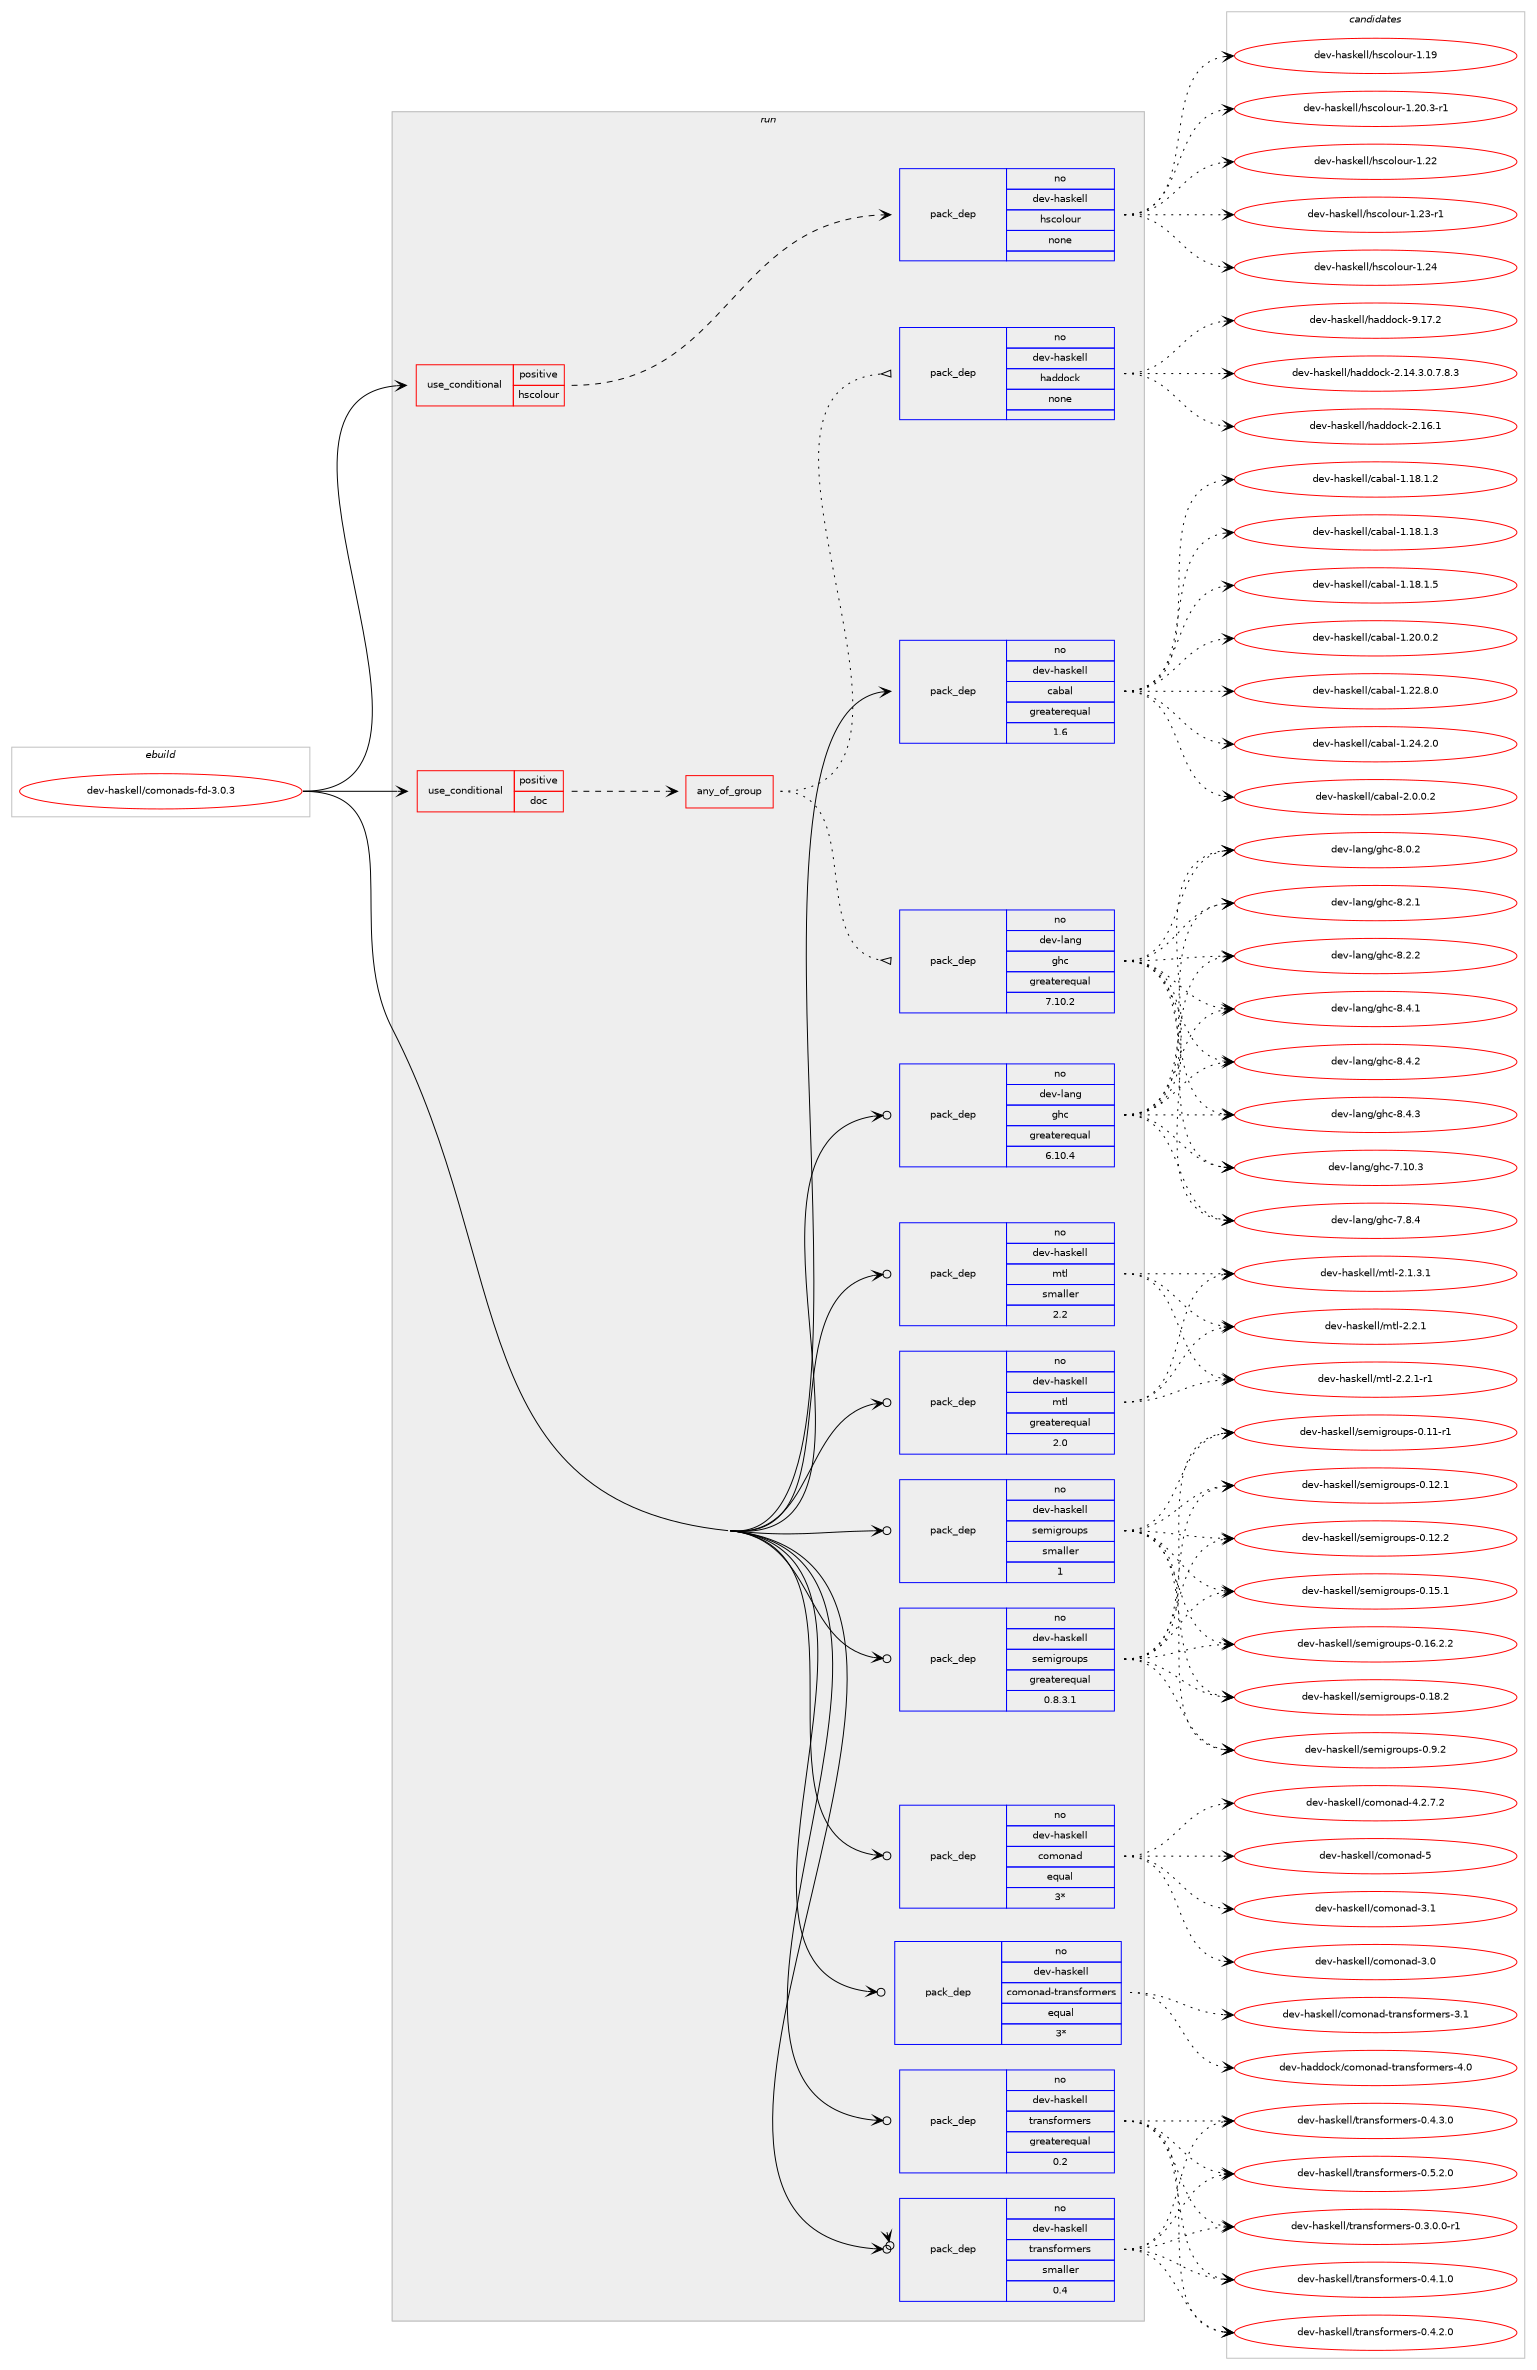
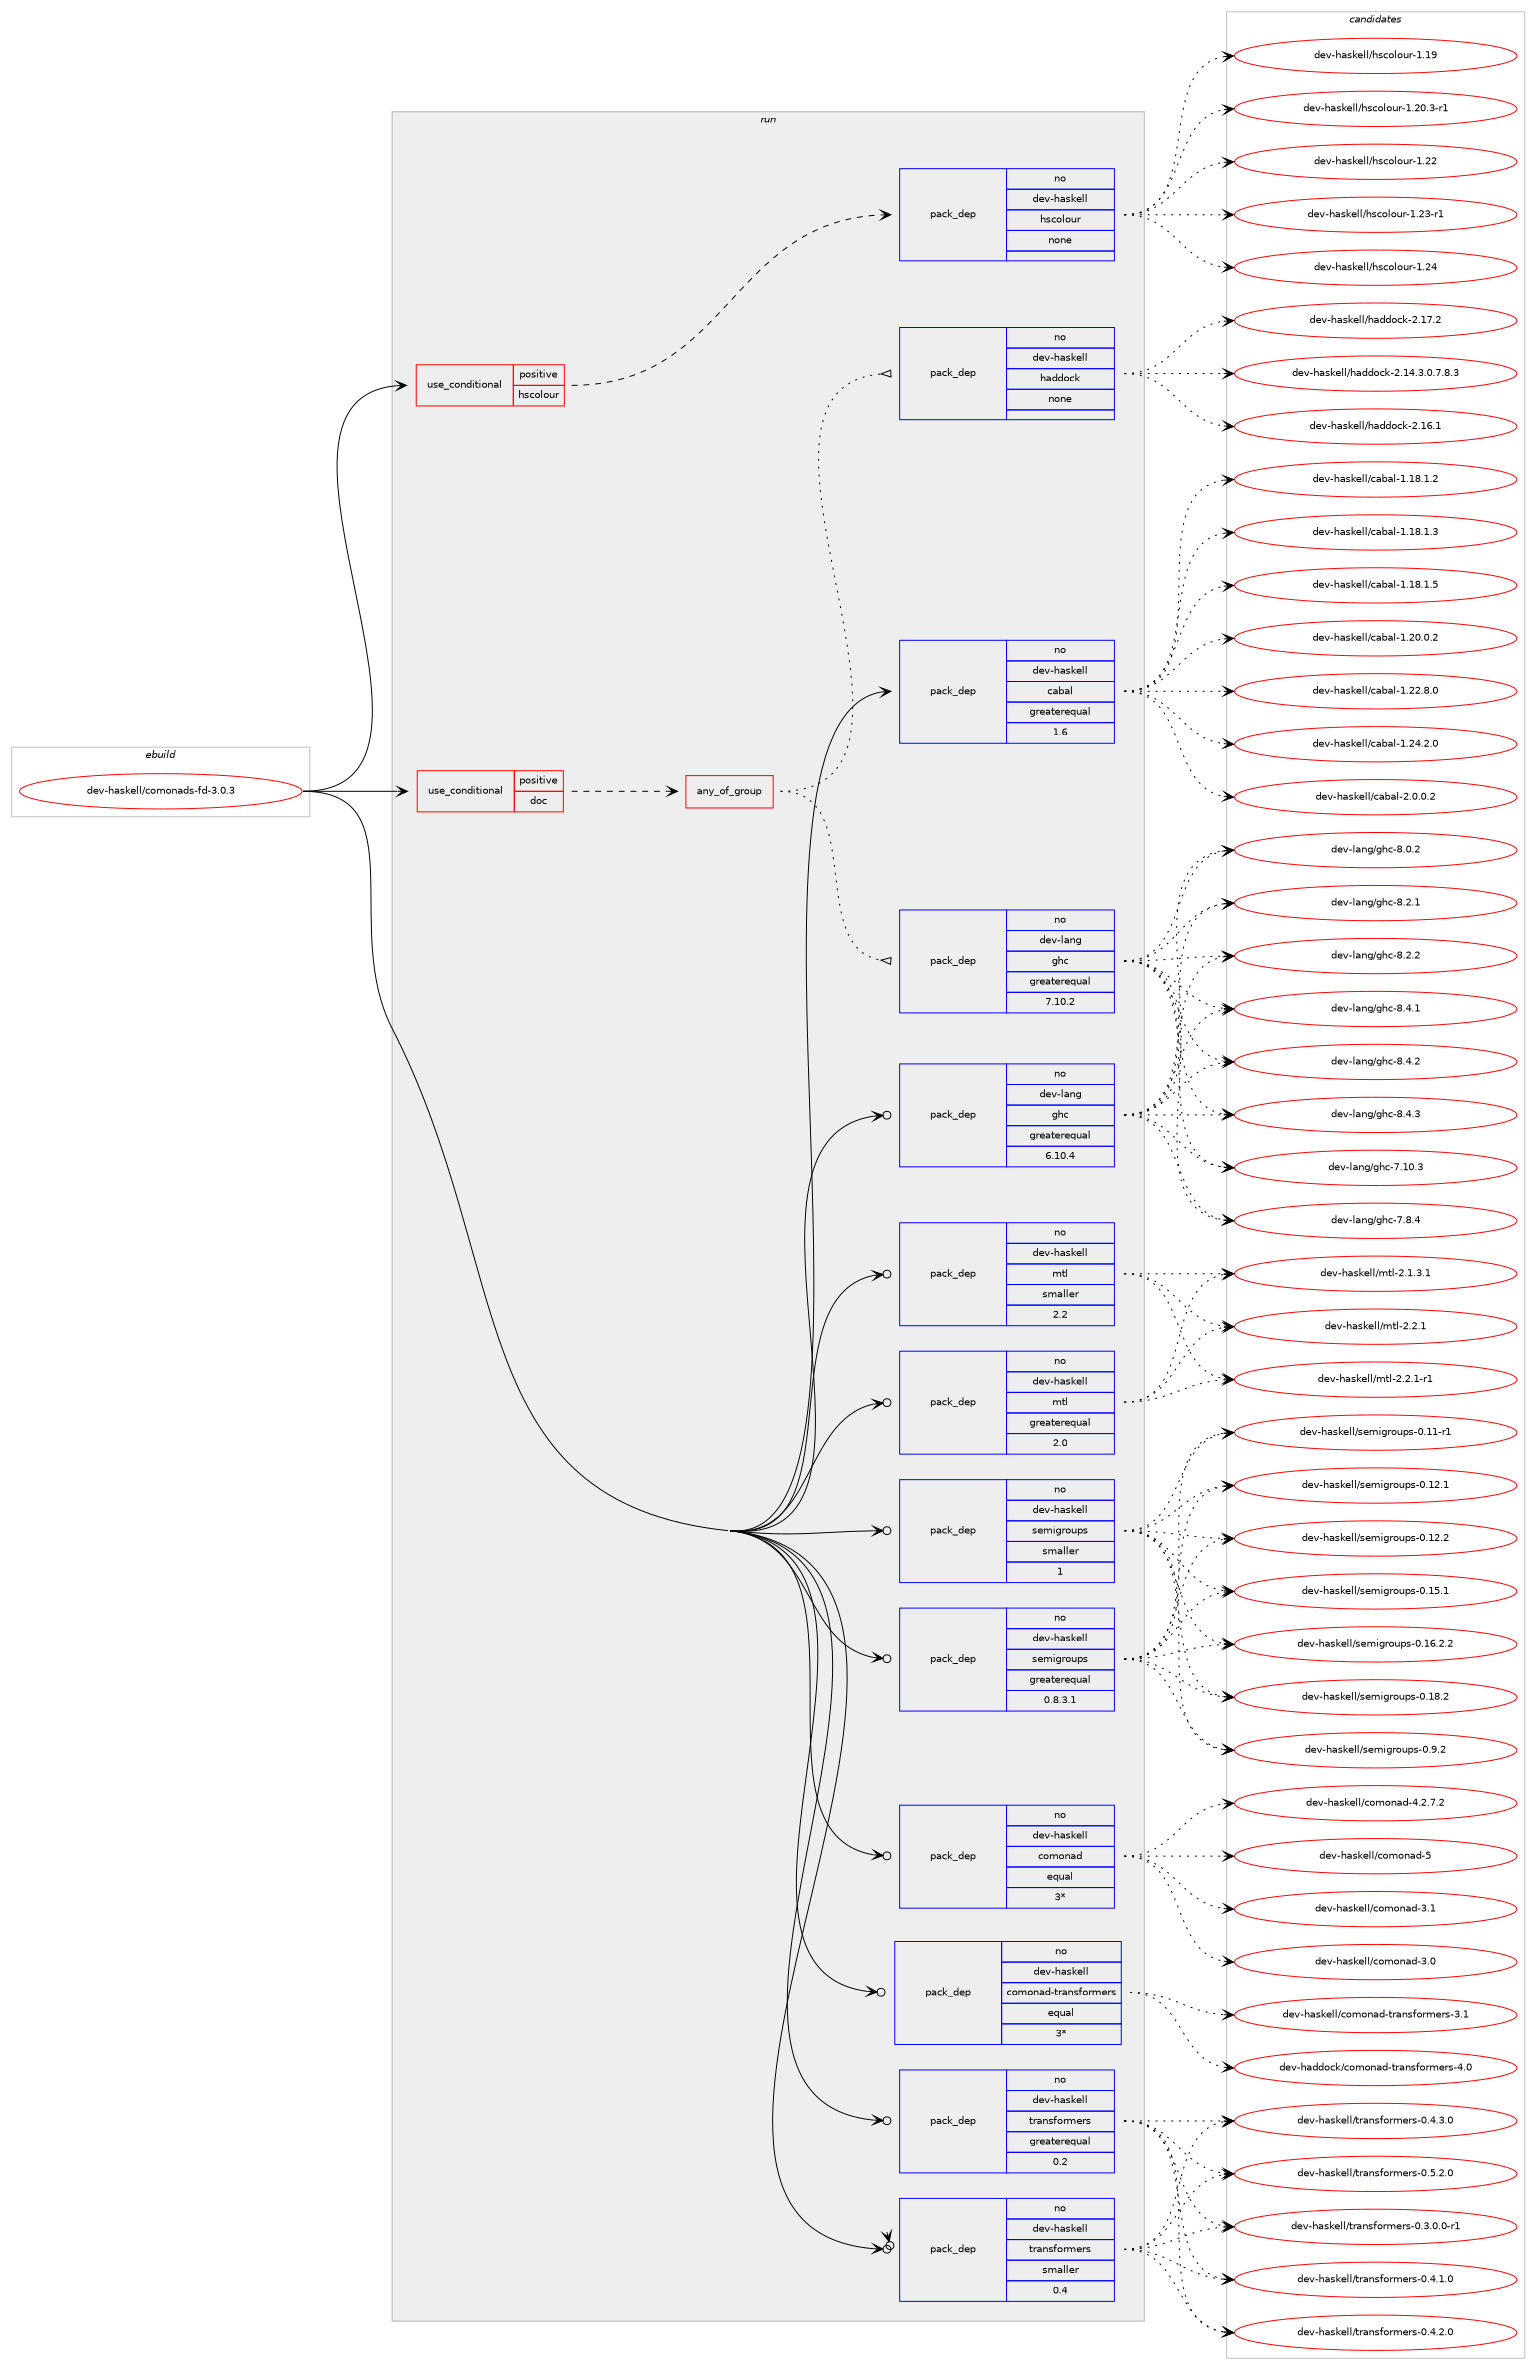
(1376, 321) -> (1376, 321)
